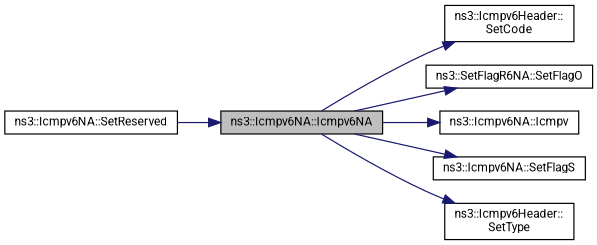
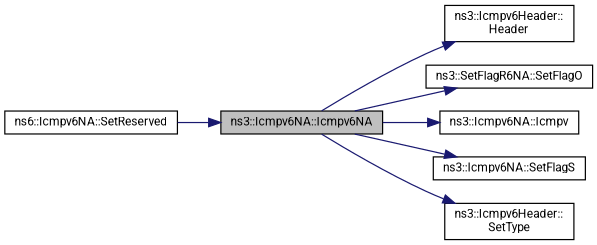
(509, 24) -> (509, 24)
(91, 123) -> (91, 123)
